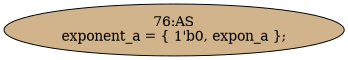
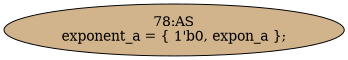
(174, 30) -> (174, 30)
